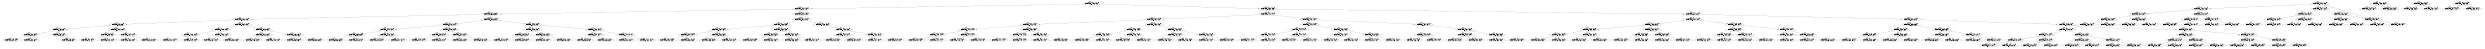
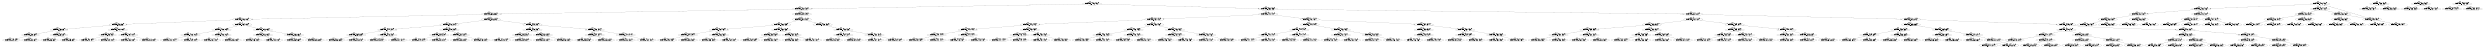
none -> (1424, 30)
none -> (50, 40)
